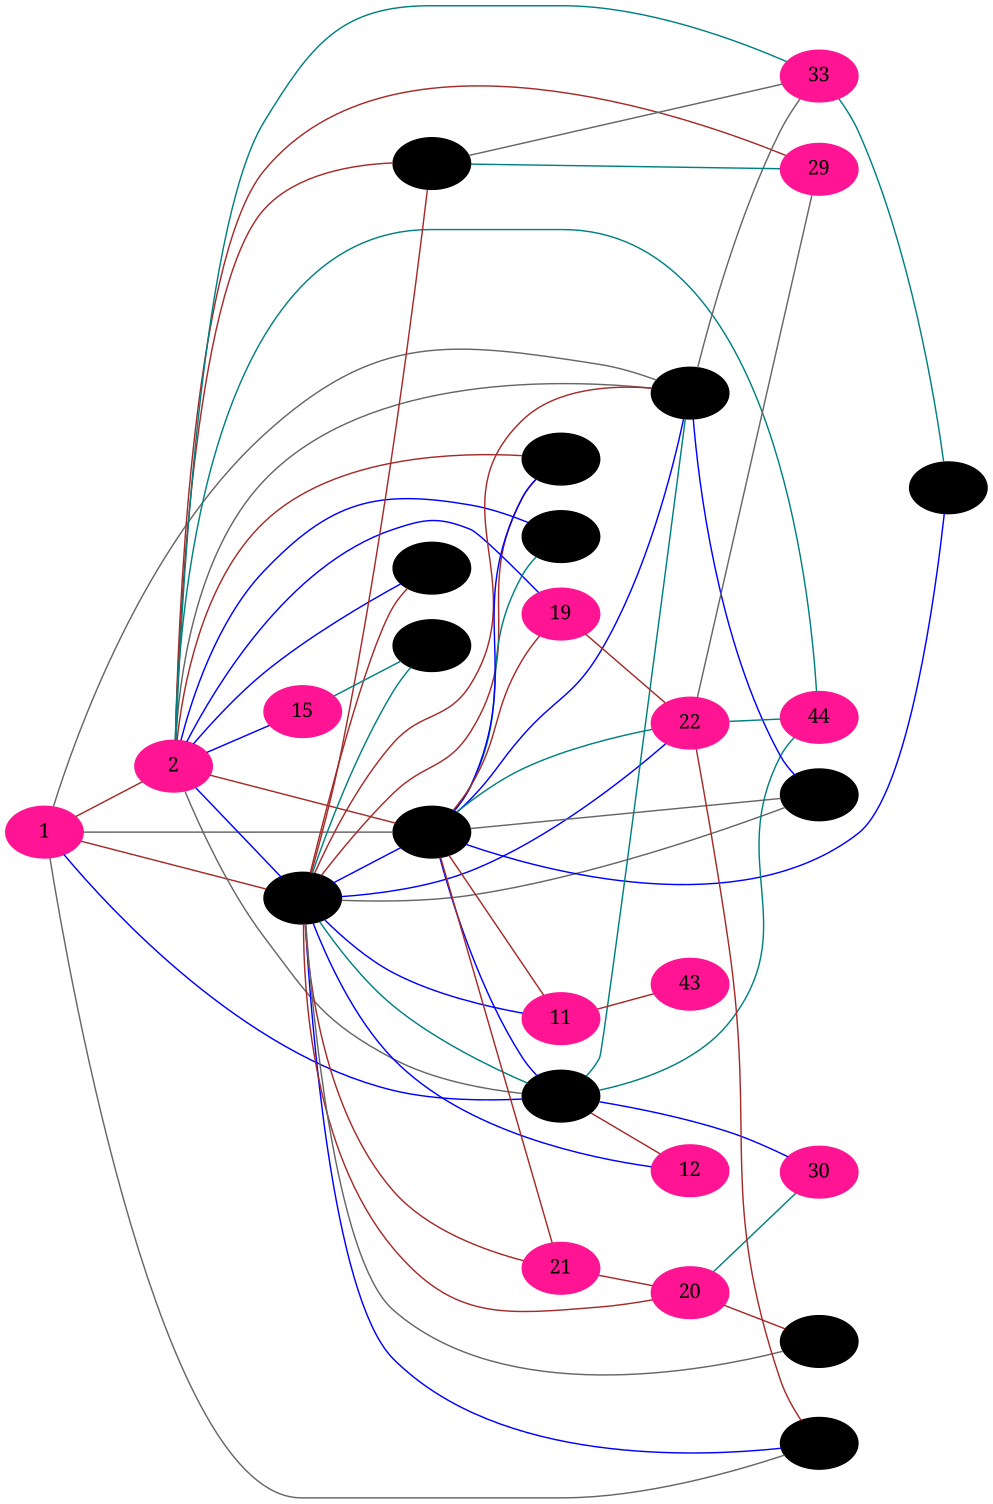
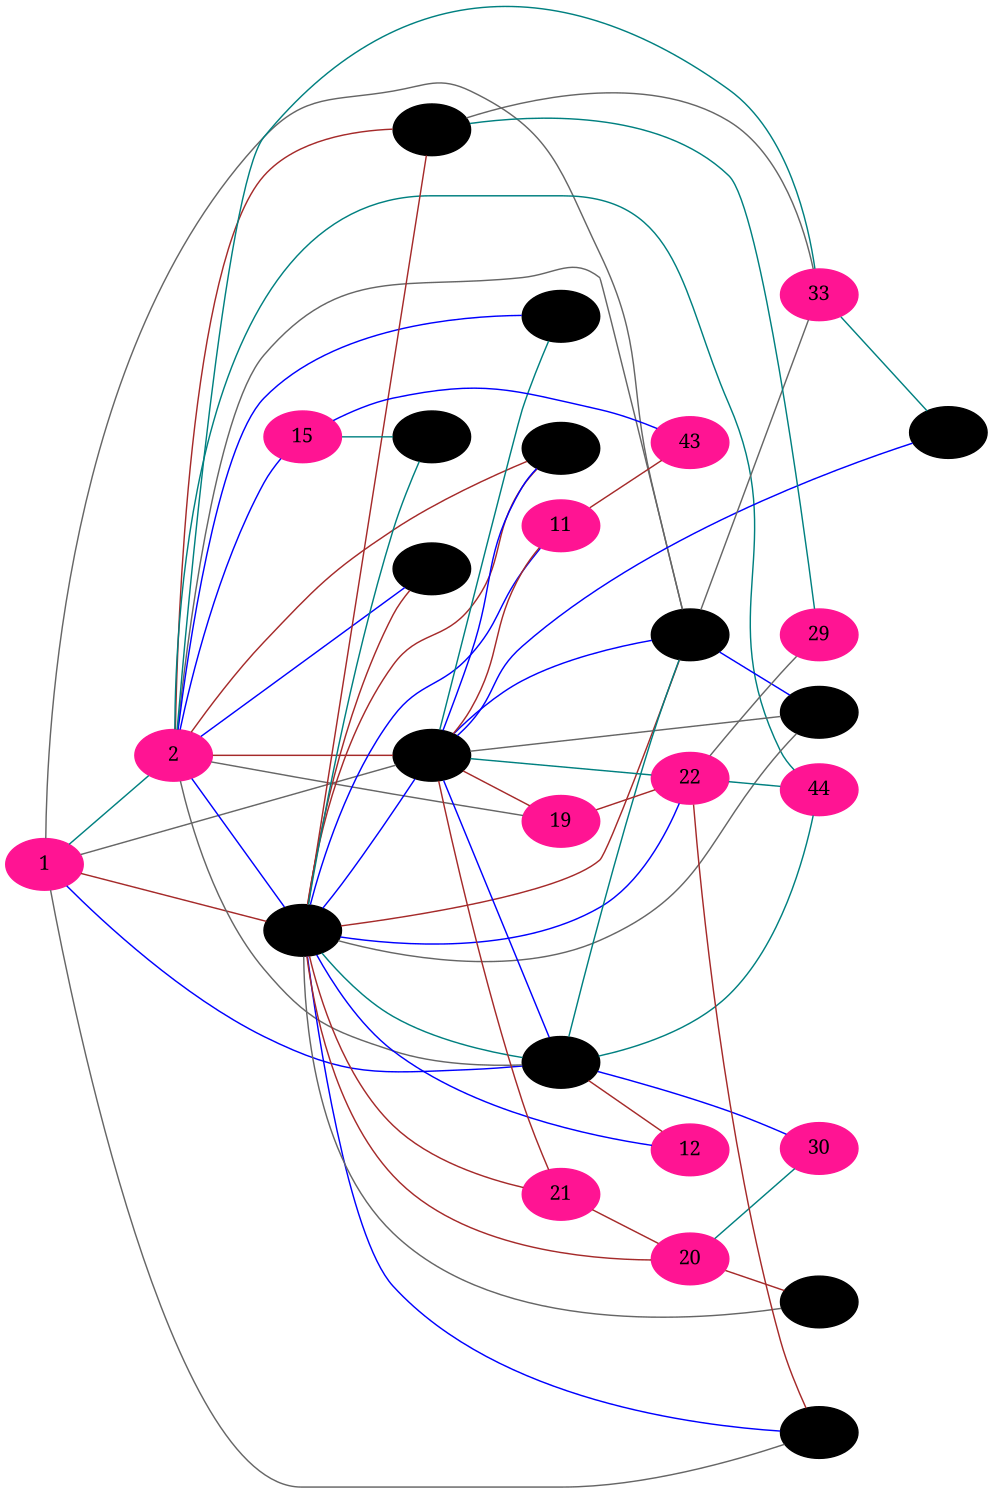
(258, 182) -> none
none -> (495, 389)
(336, 560) -> (367, 790)
(109, 799) -> (109, 810)
